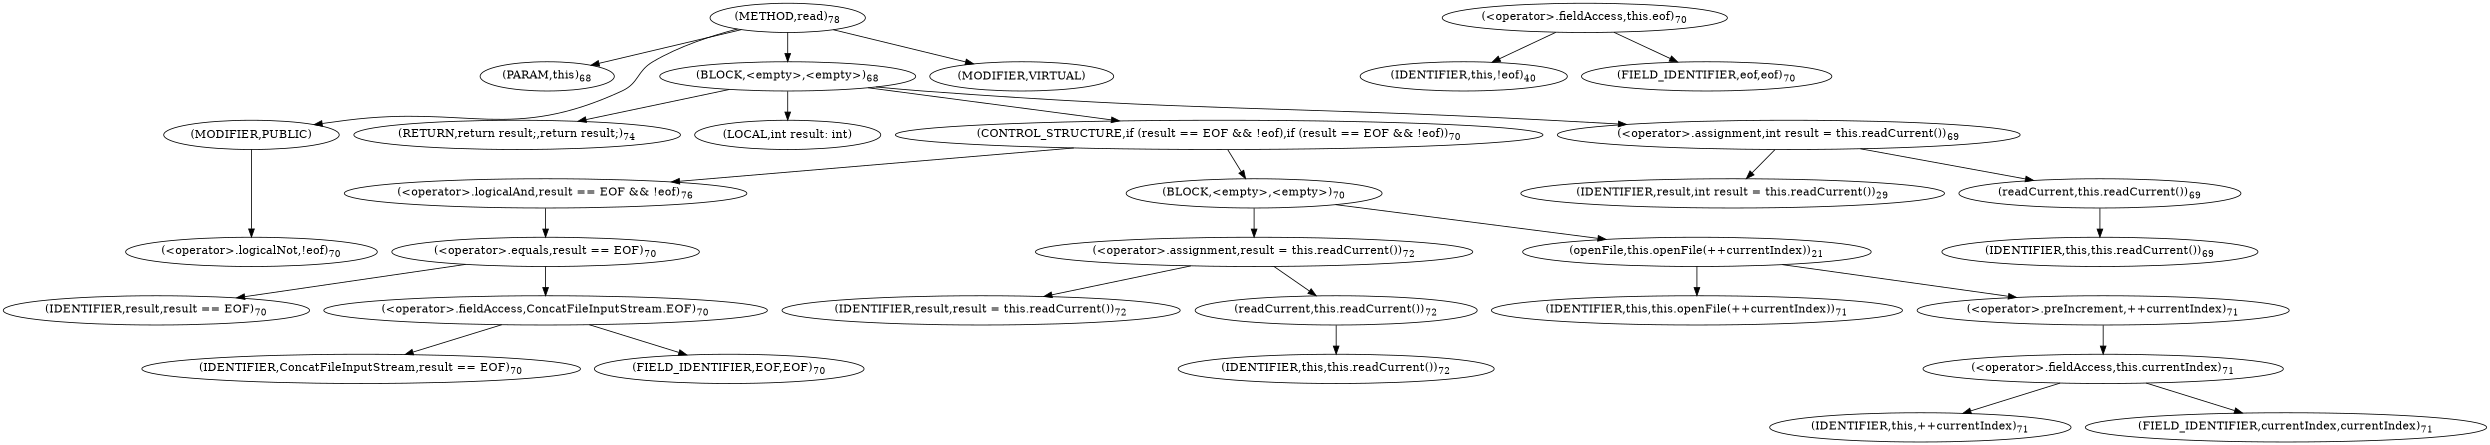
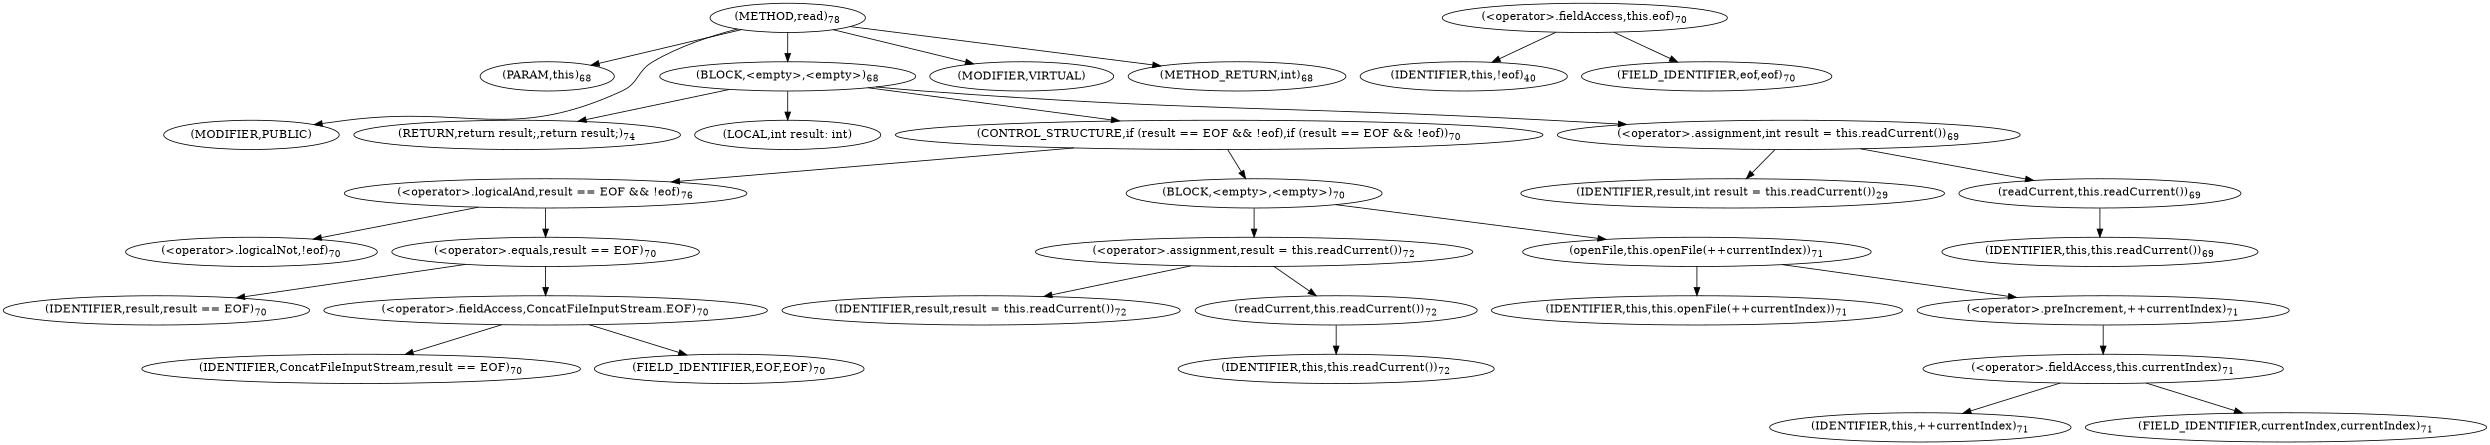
none -> (1237, 76)
(251, 189) -> (400, 222)
(1818, 251) -> (1818, 251)
